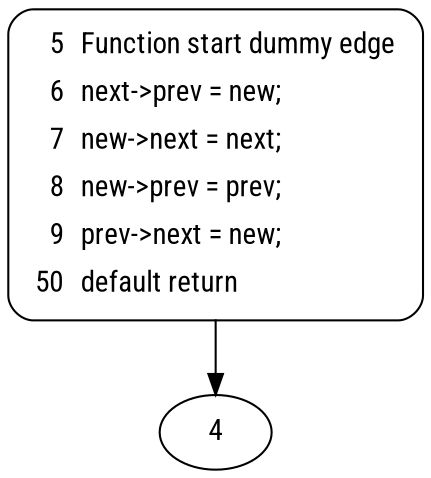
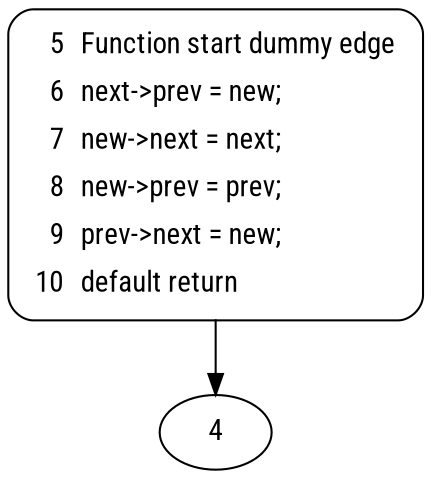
(50, 283) -> (50, 283)
